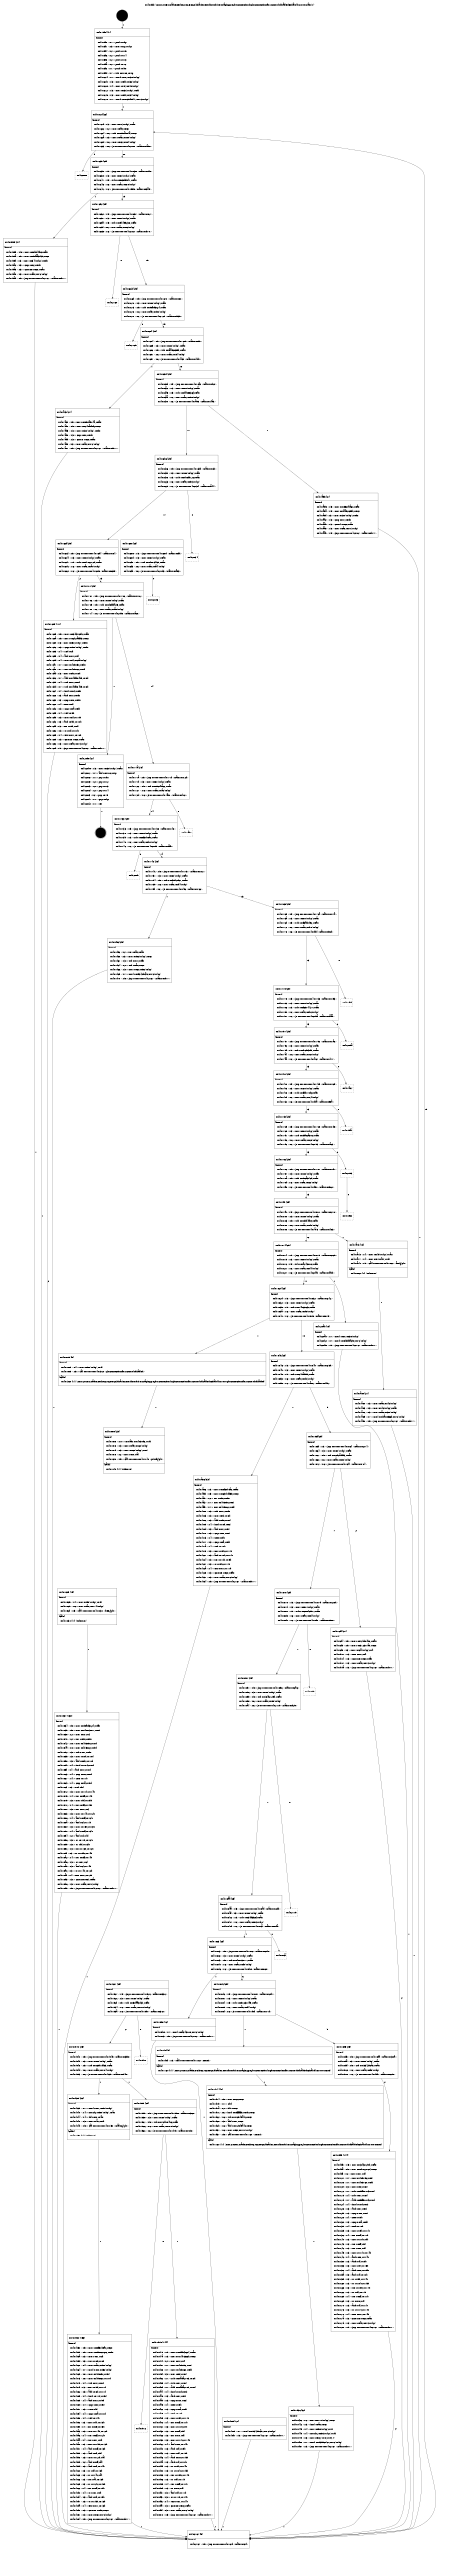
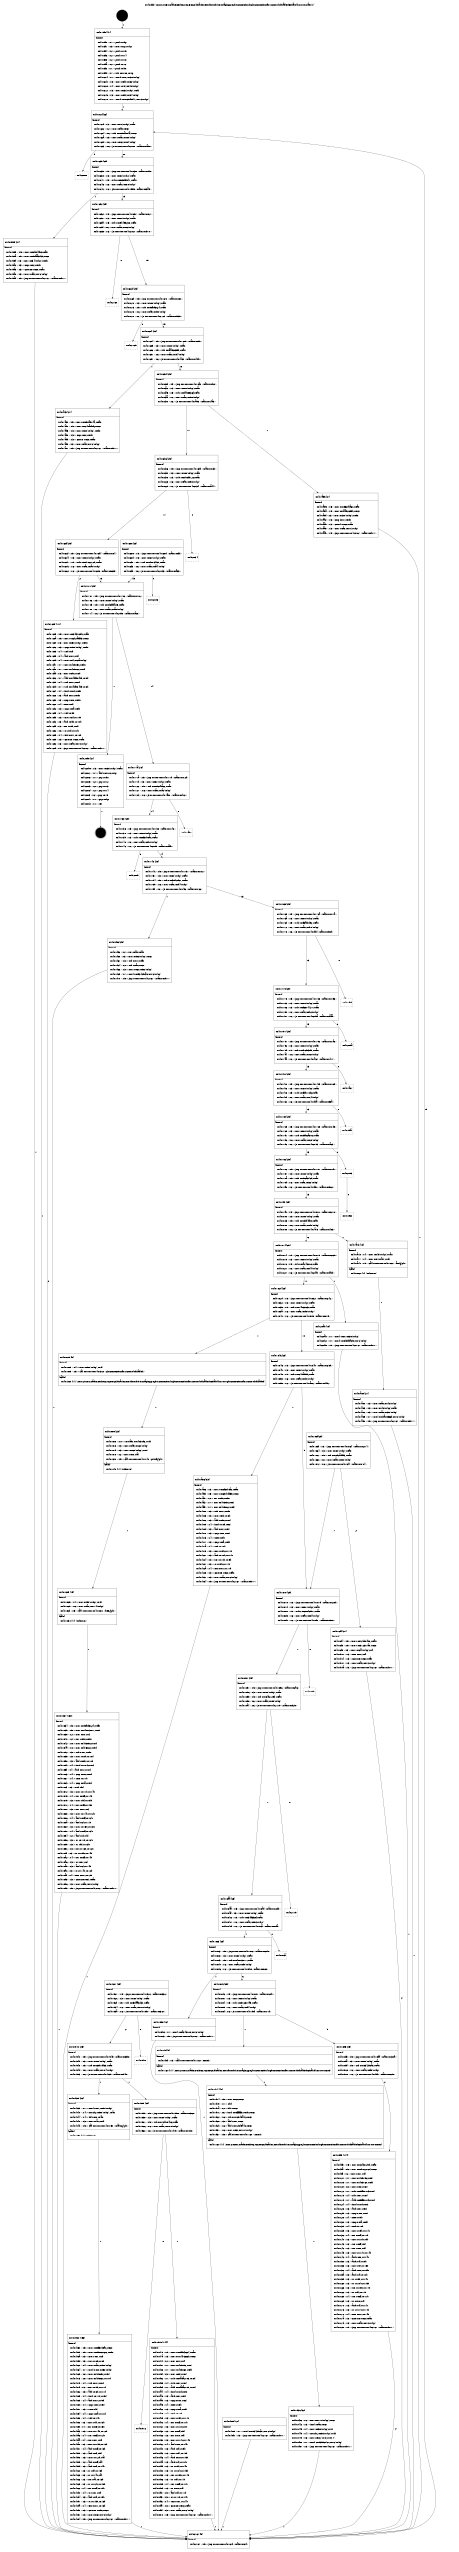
none -> (132, 578)
(320, 1410) -> (303, 1488)
none -> (110, 1530)
